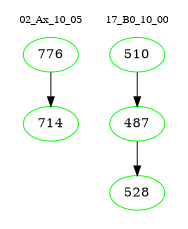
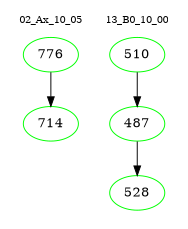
(137, 21) -> (137, 21)
